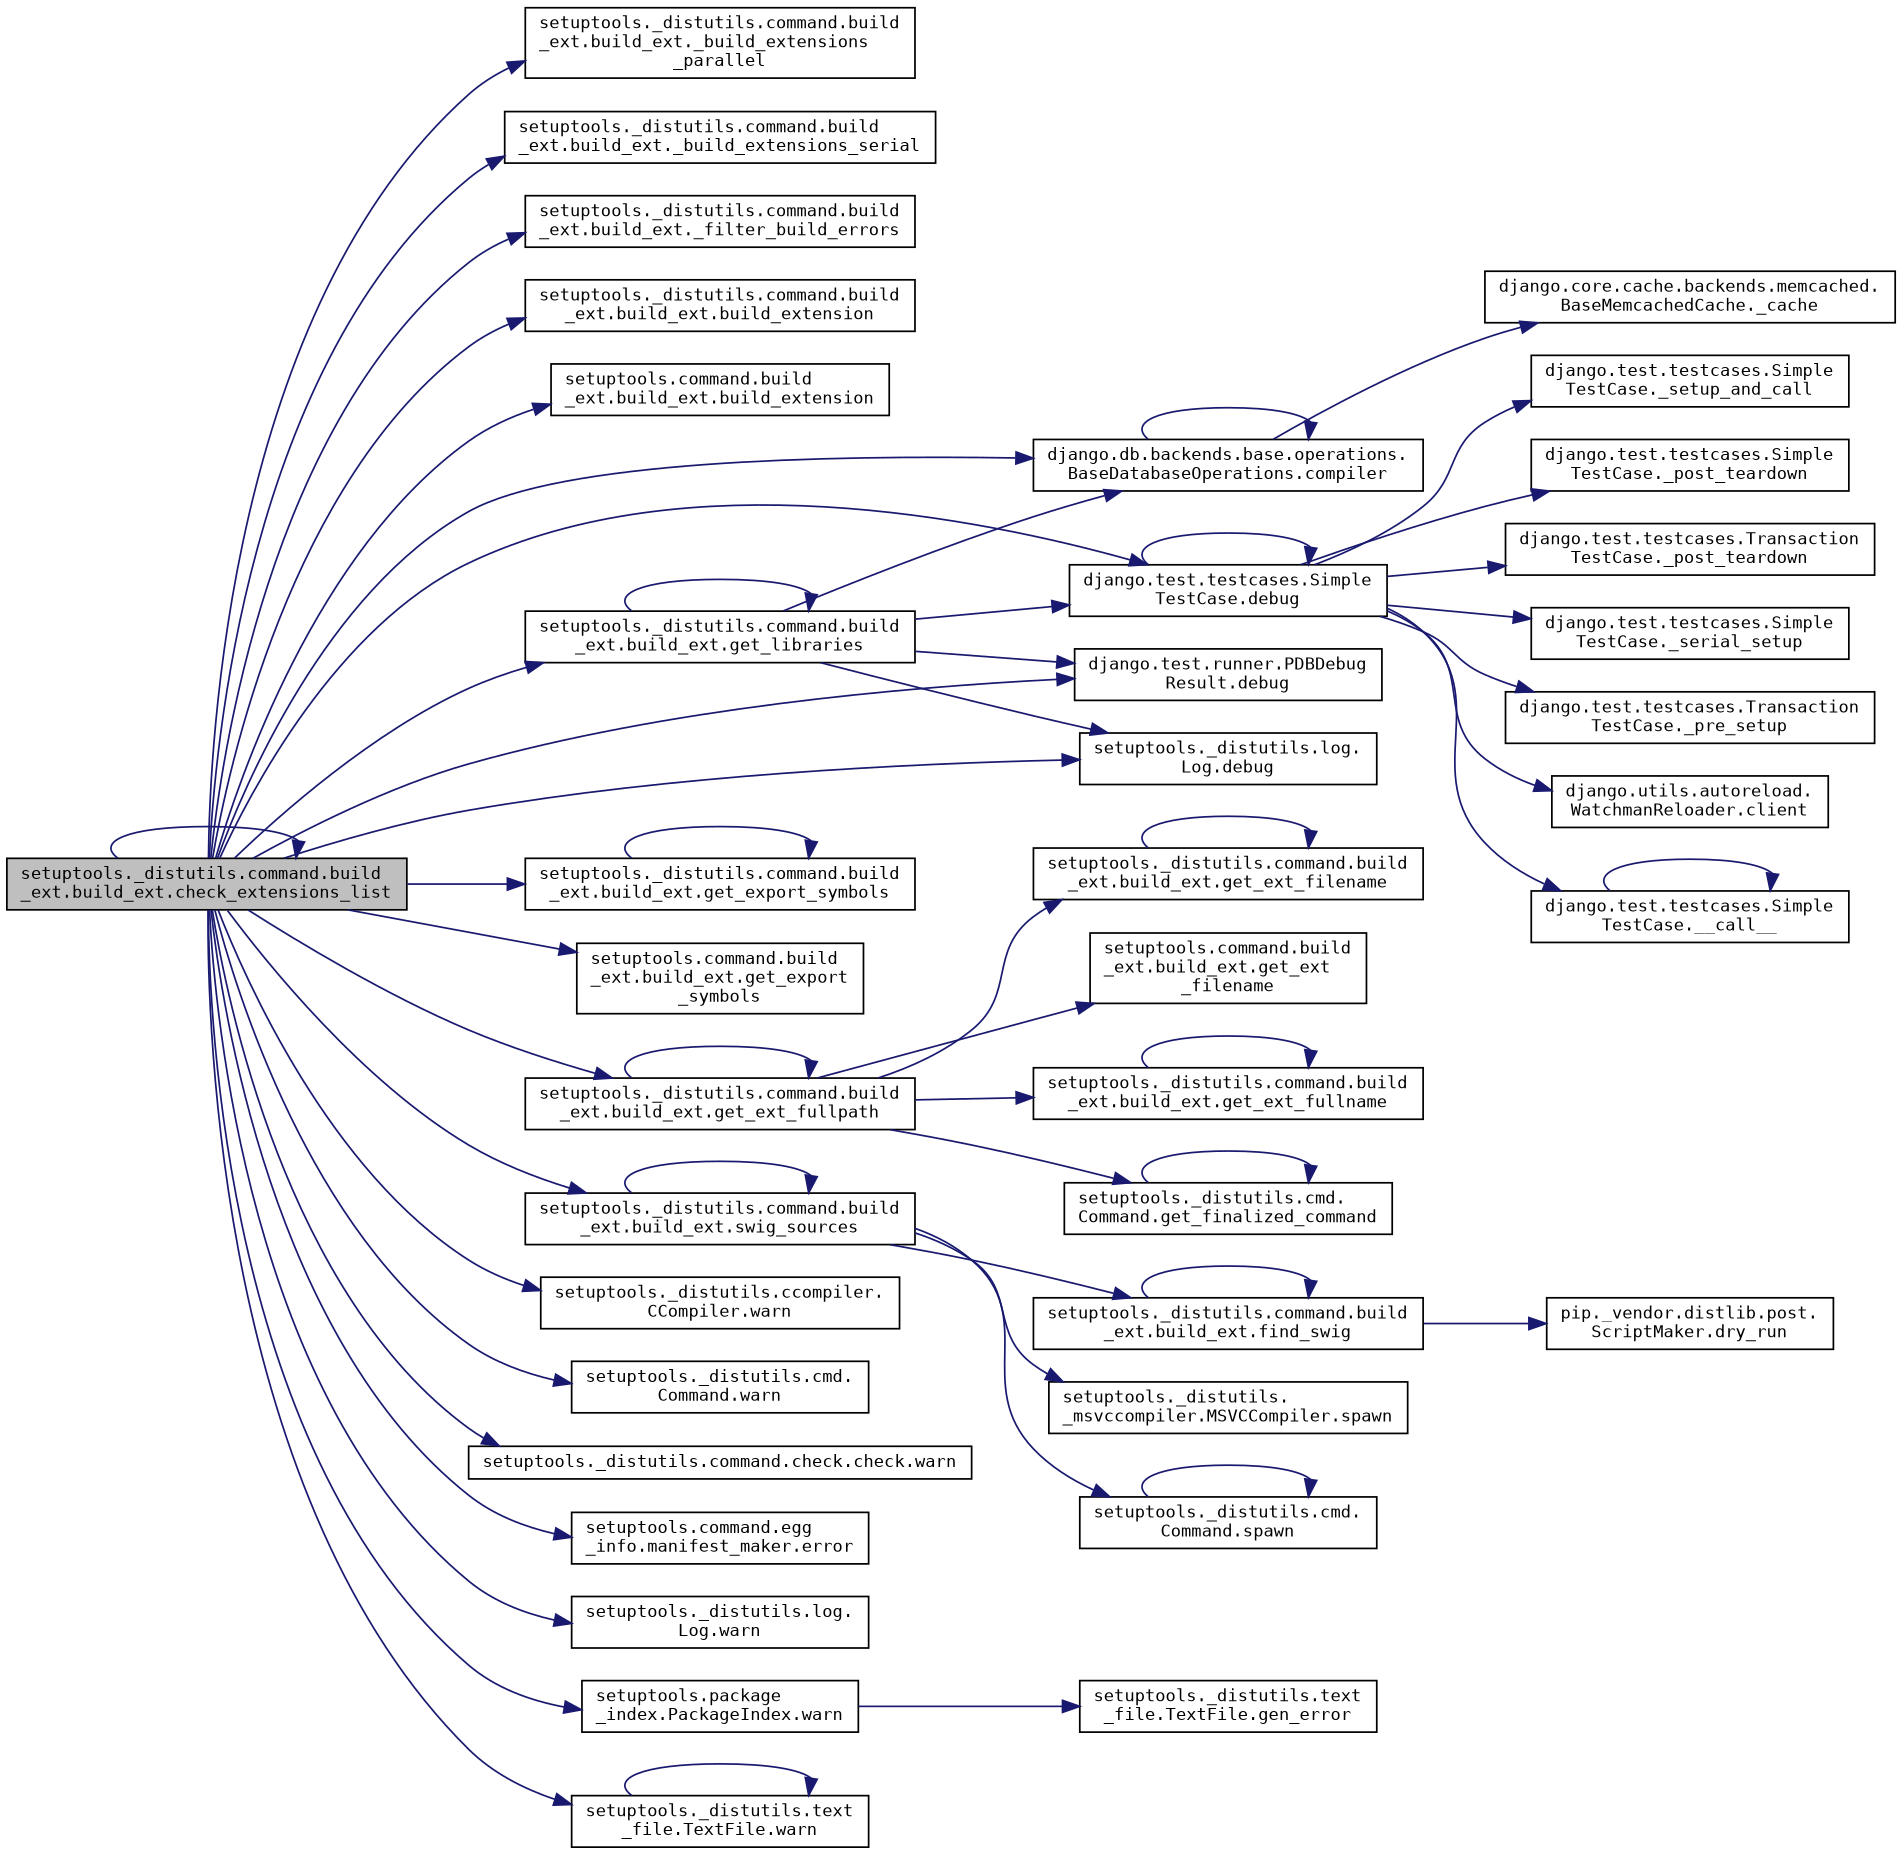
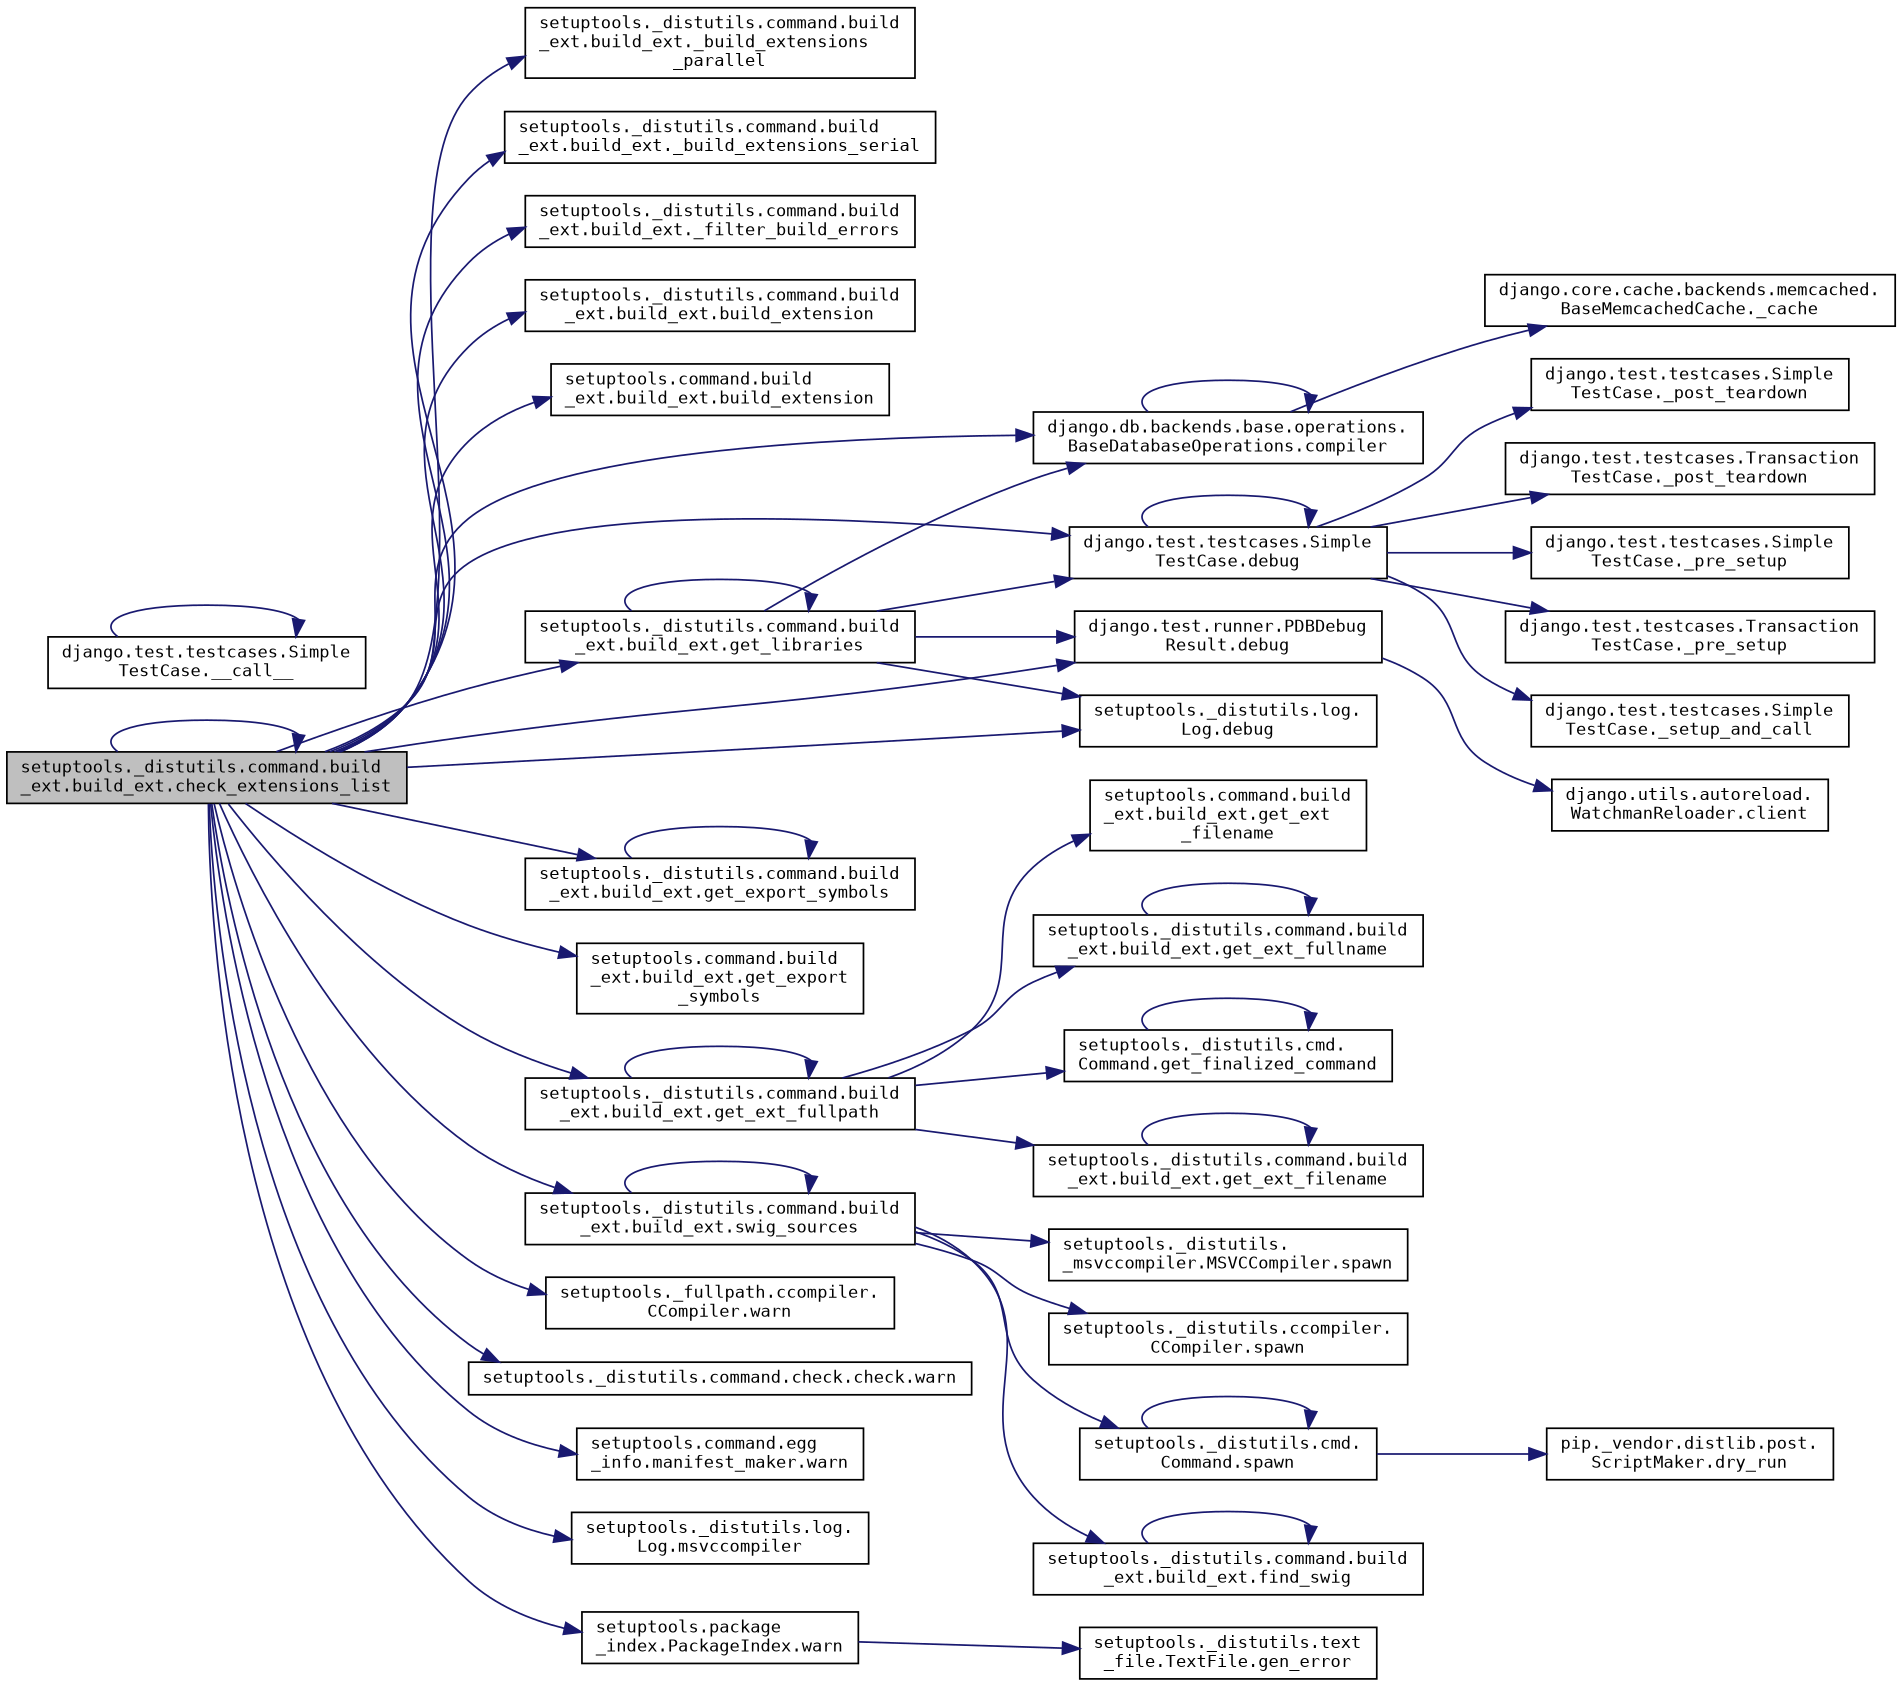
(1690, 633) -> (1690, 553)
(1467, 737) -> (1456, 725)
(1455, 751) -> none
(720, 1303) -> (720, 1303)
(1476, 1324) -> (1453, 1454)
none -> (1228, 1339)
(720, 1387) -> none
(720, 1538) -> (720, 1454)
(720, 1622) -> (720, 1538)
(720, 1821) -> none
